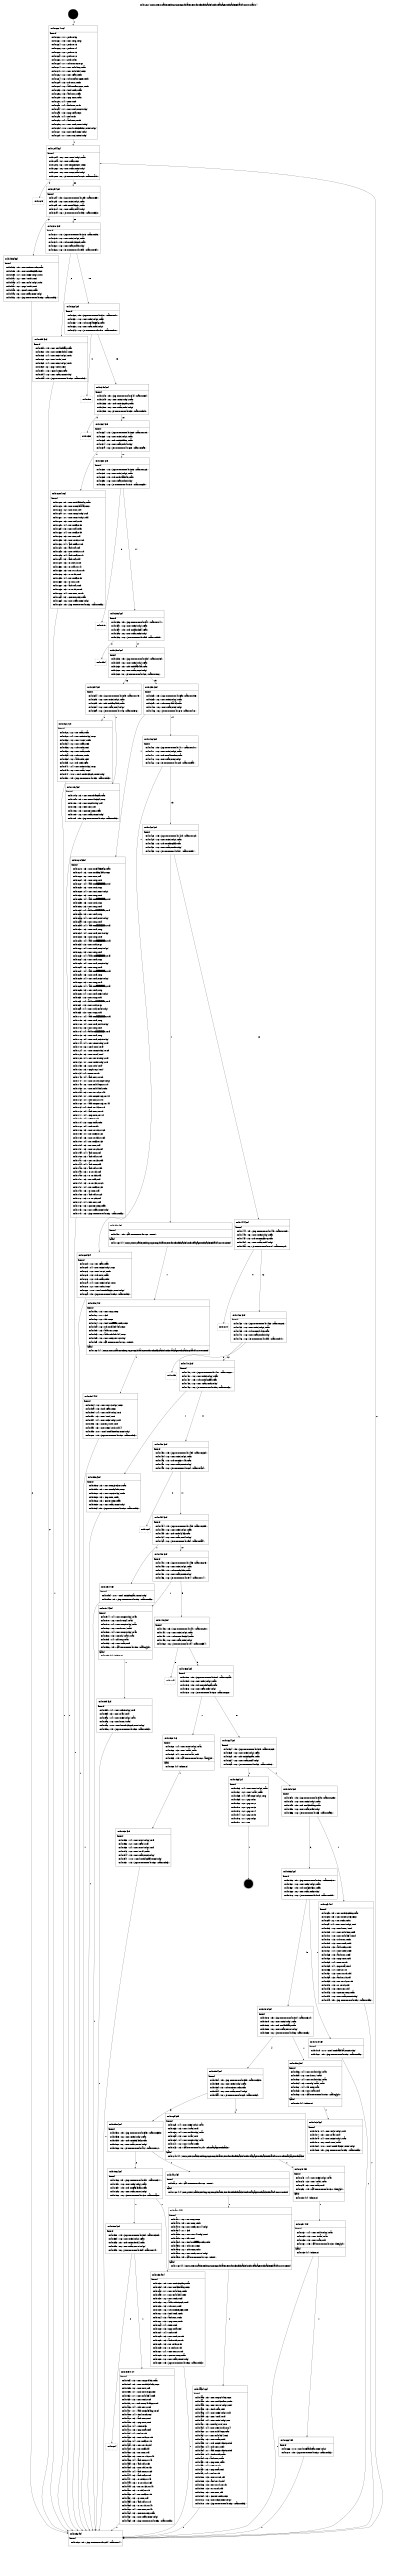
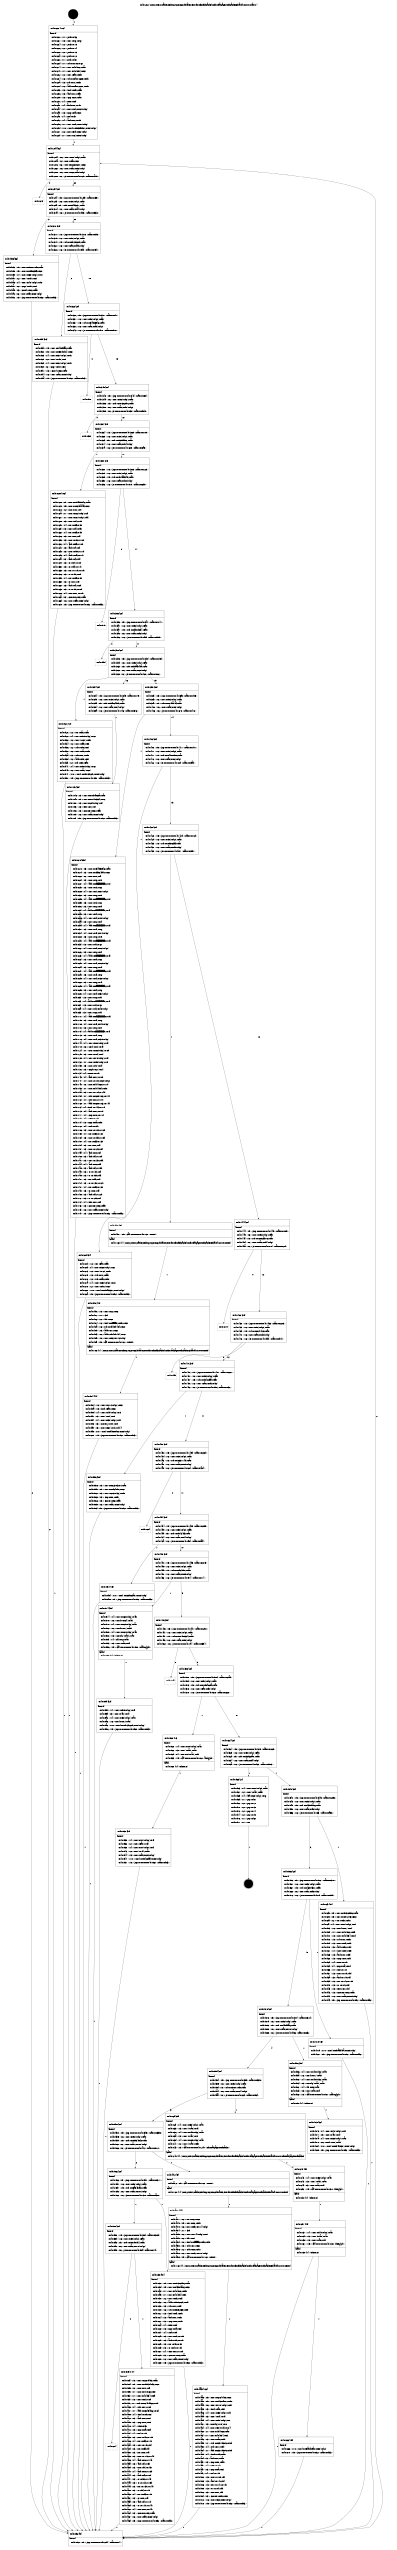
(104, 717) -> (80, 688)
